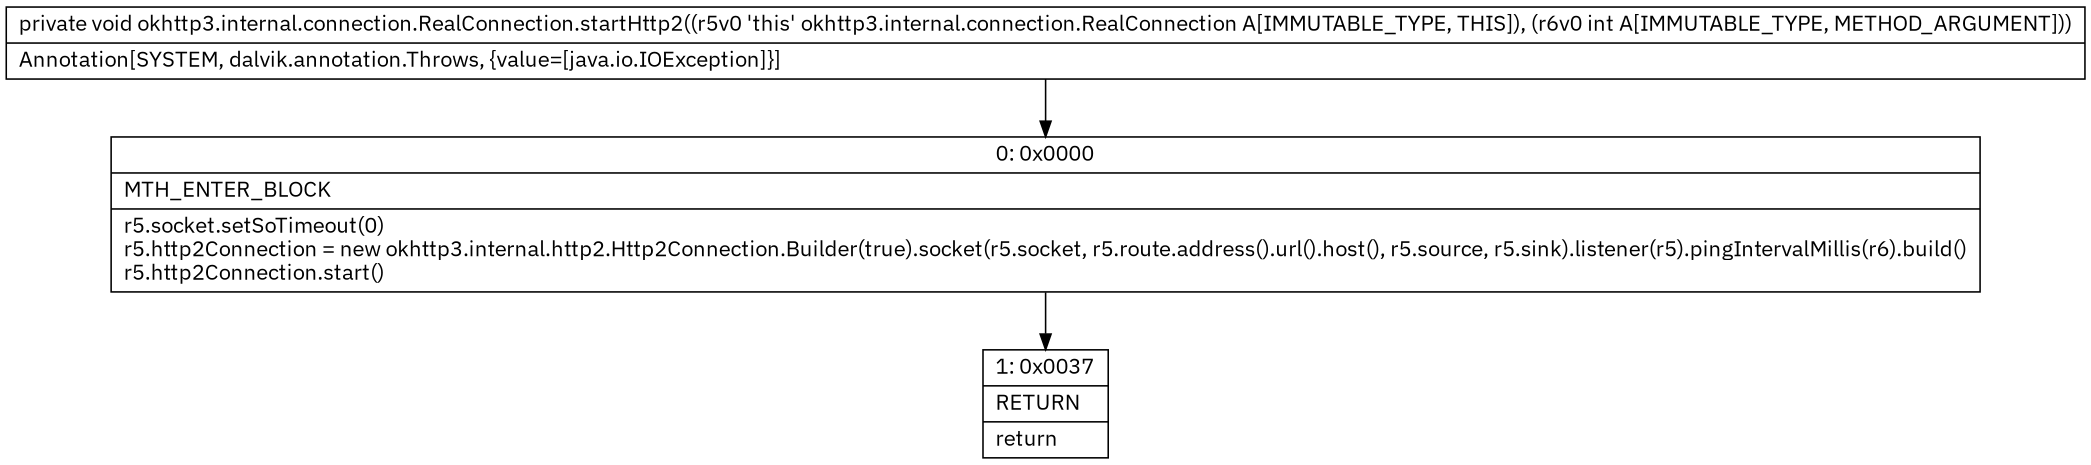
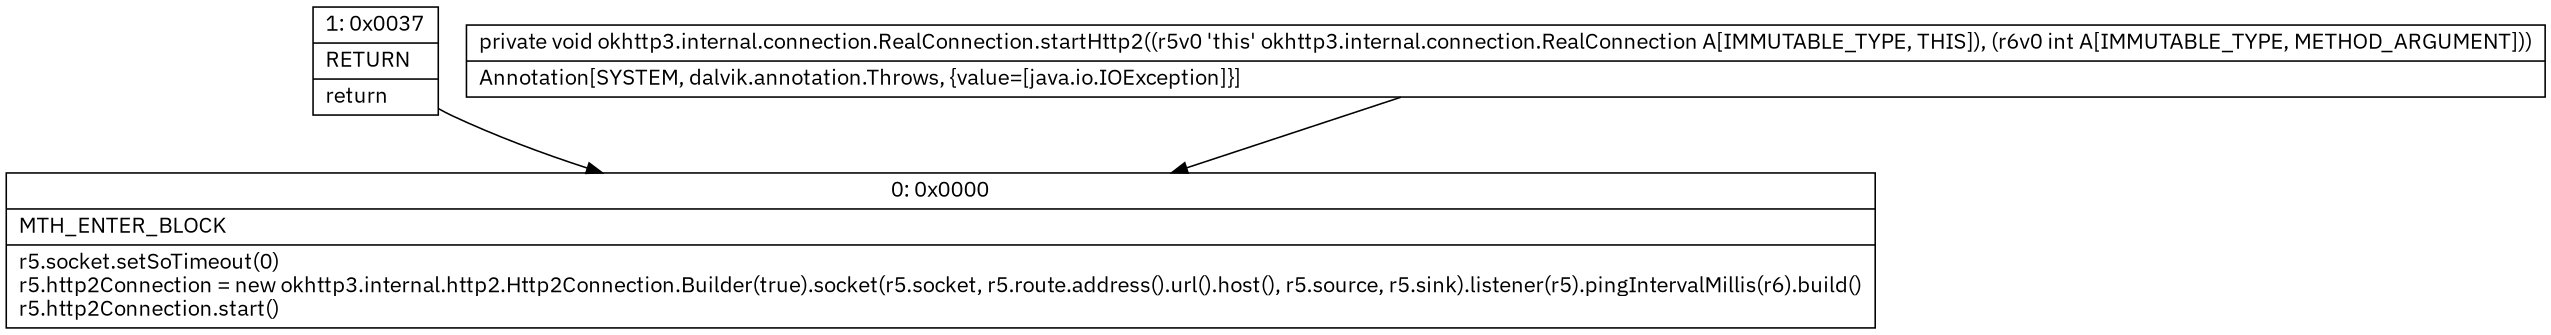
(1046, 313) -> (512, 141)
